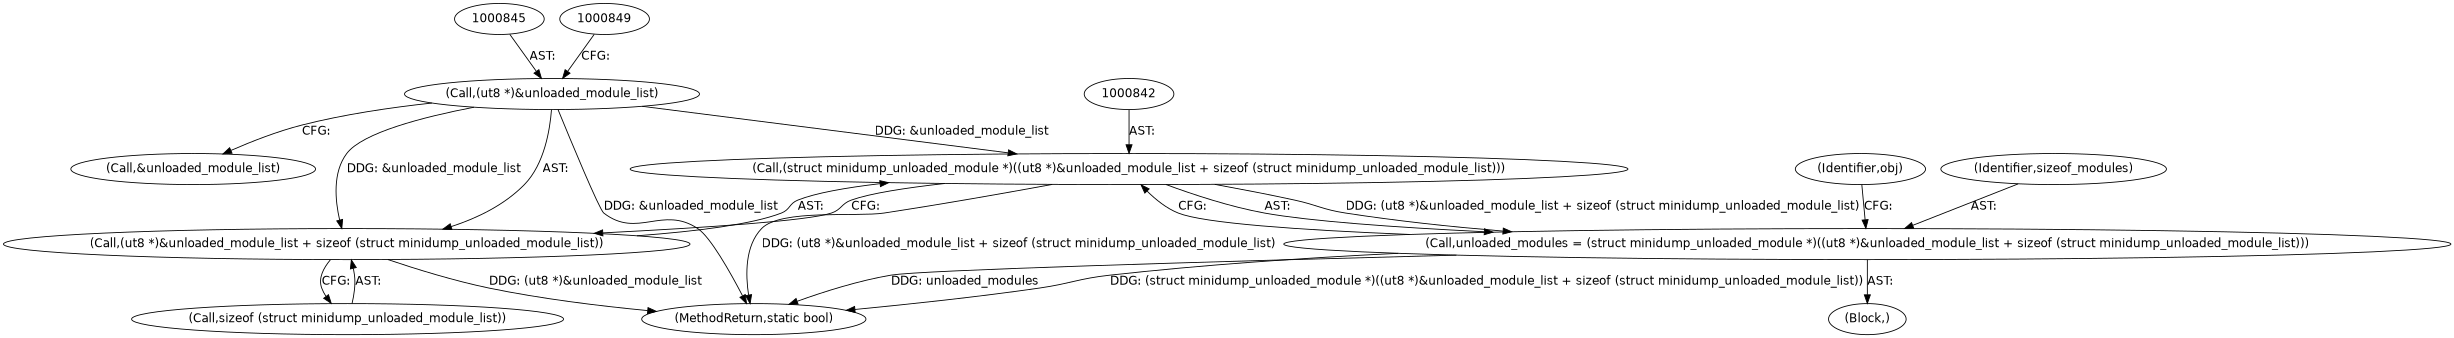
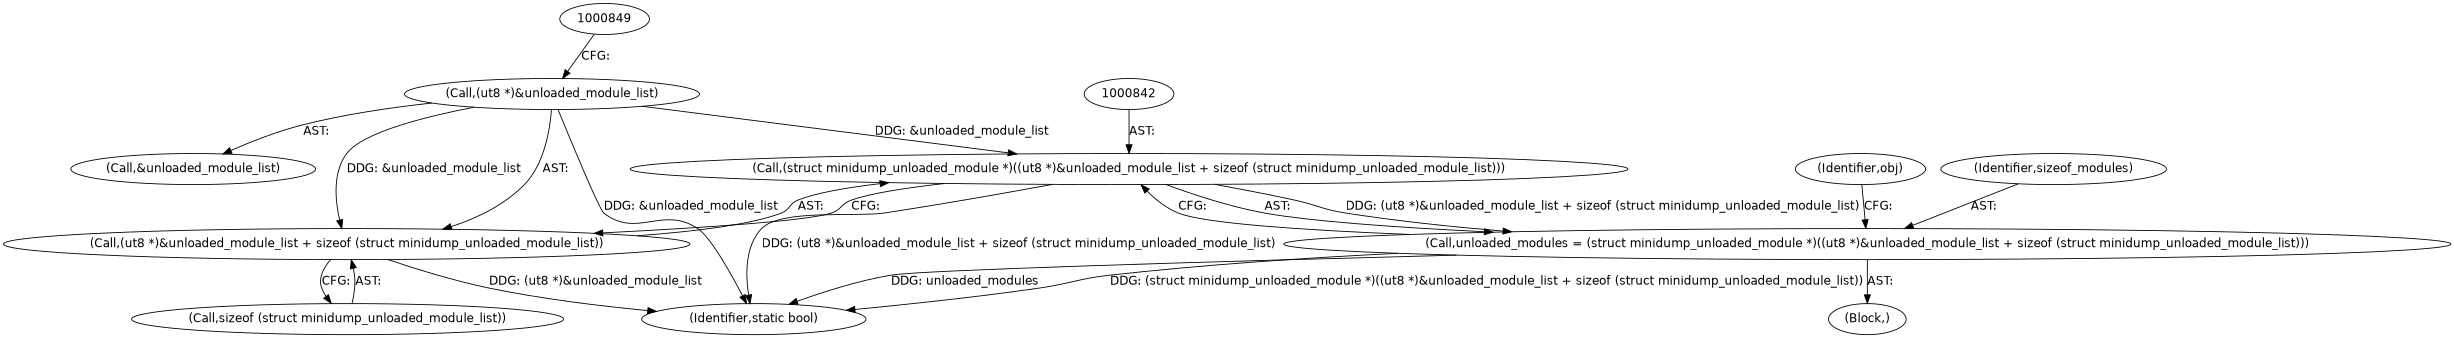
(499, 19) -> none
(318, 132) -> (318, 132)
(754, 319) -> (754, 319)
